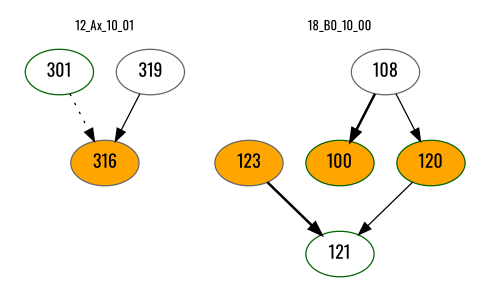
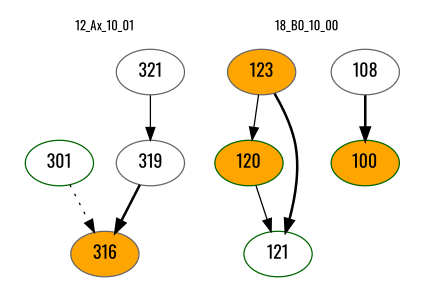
none -> (150, 72)
(131, 112) -> (131, 203)
(405, 112) -> (256, 111)
